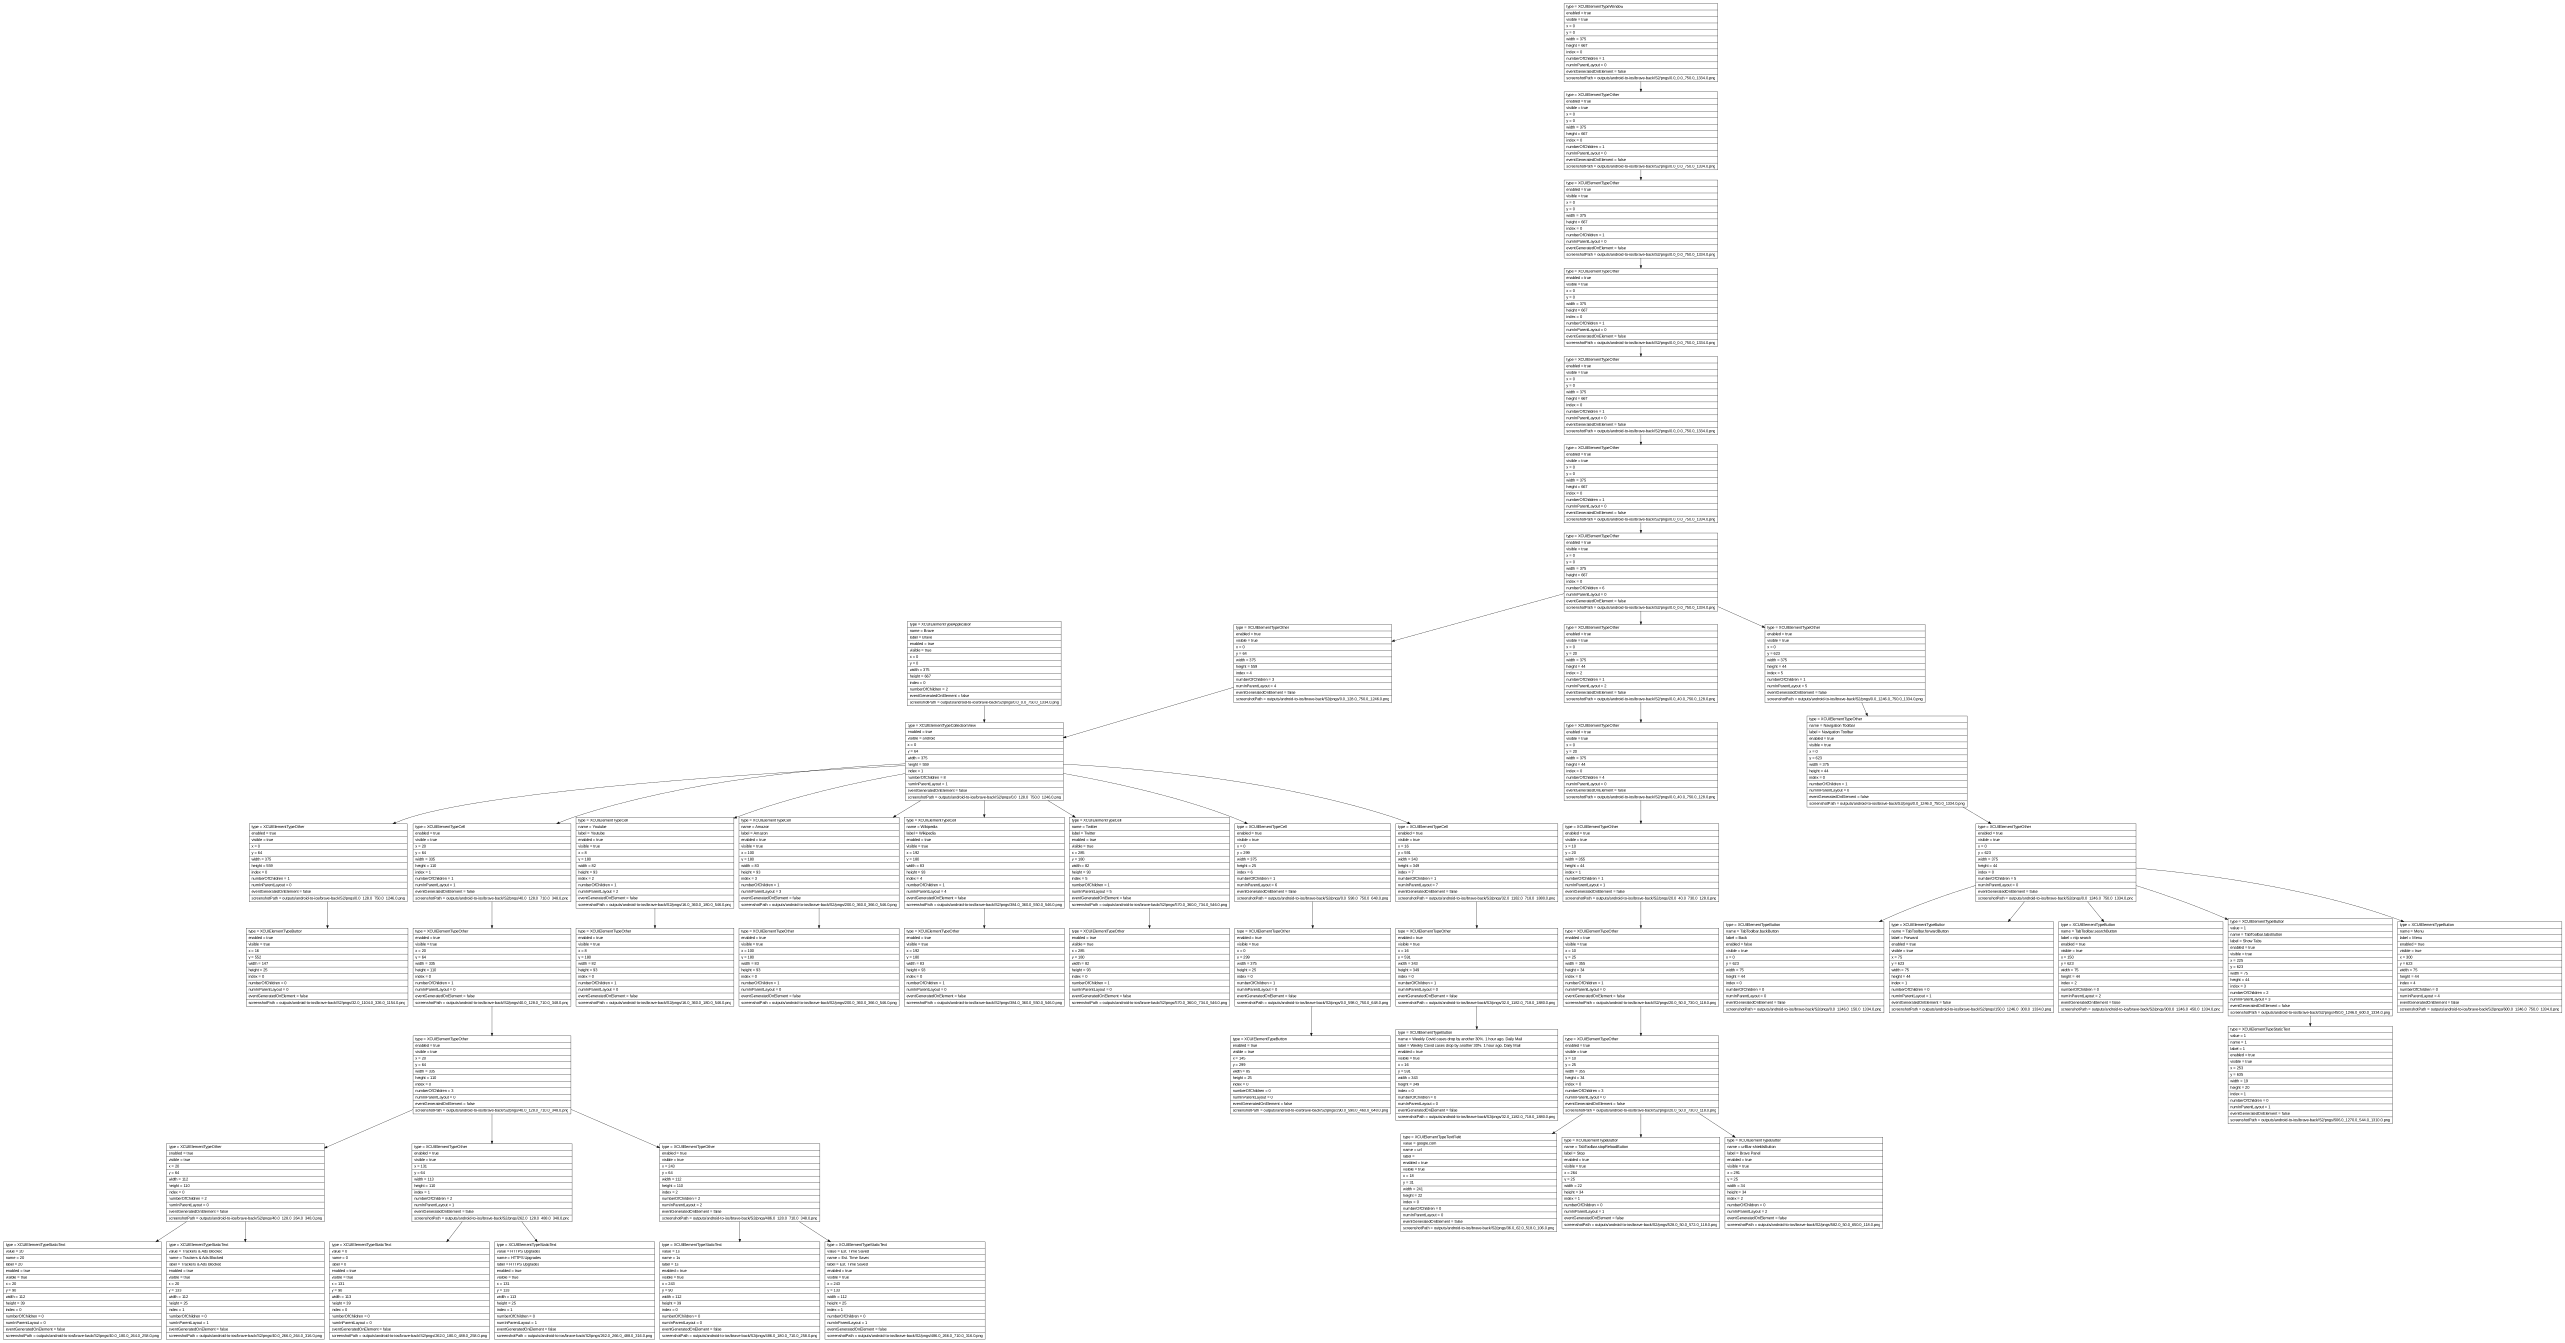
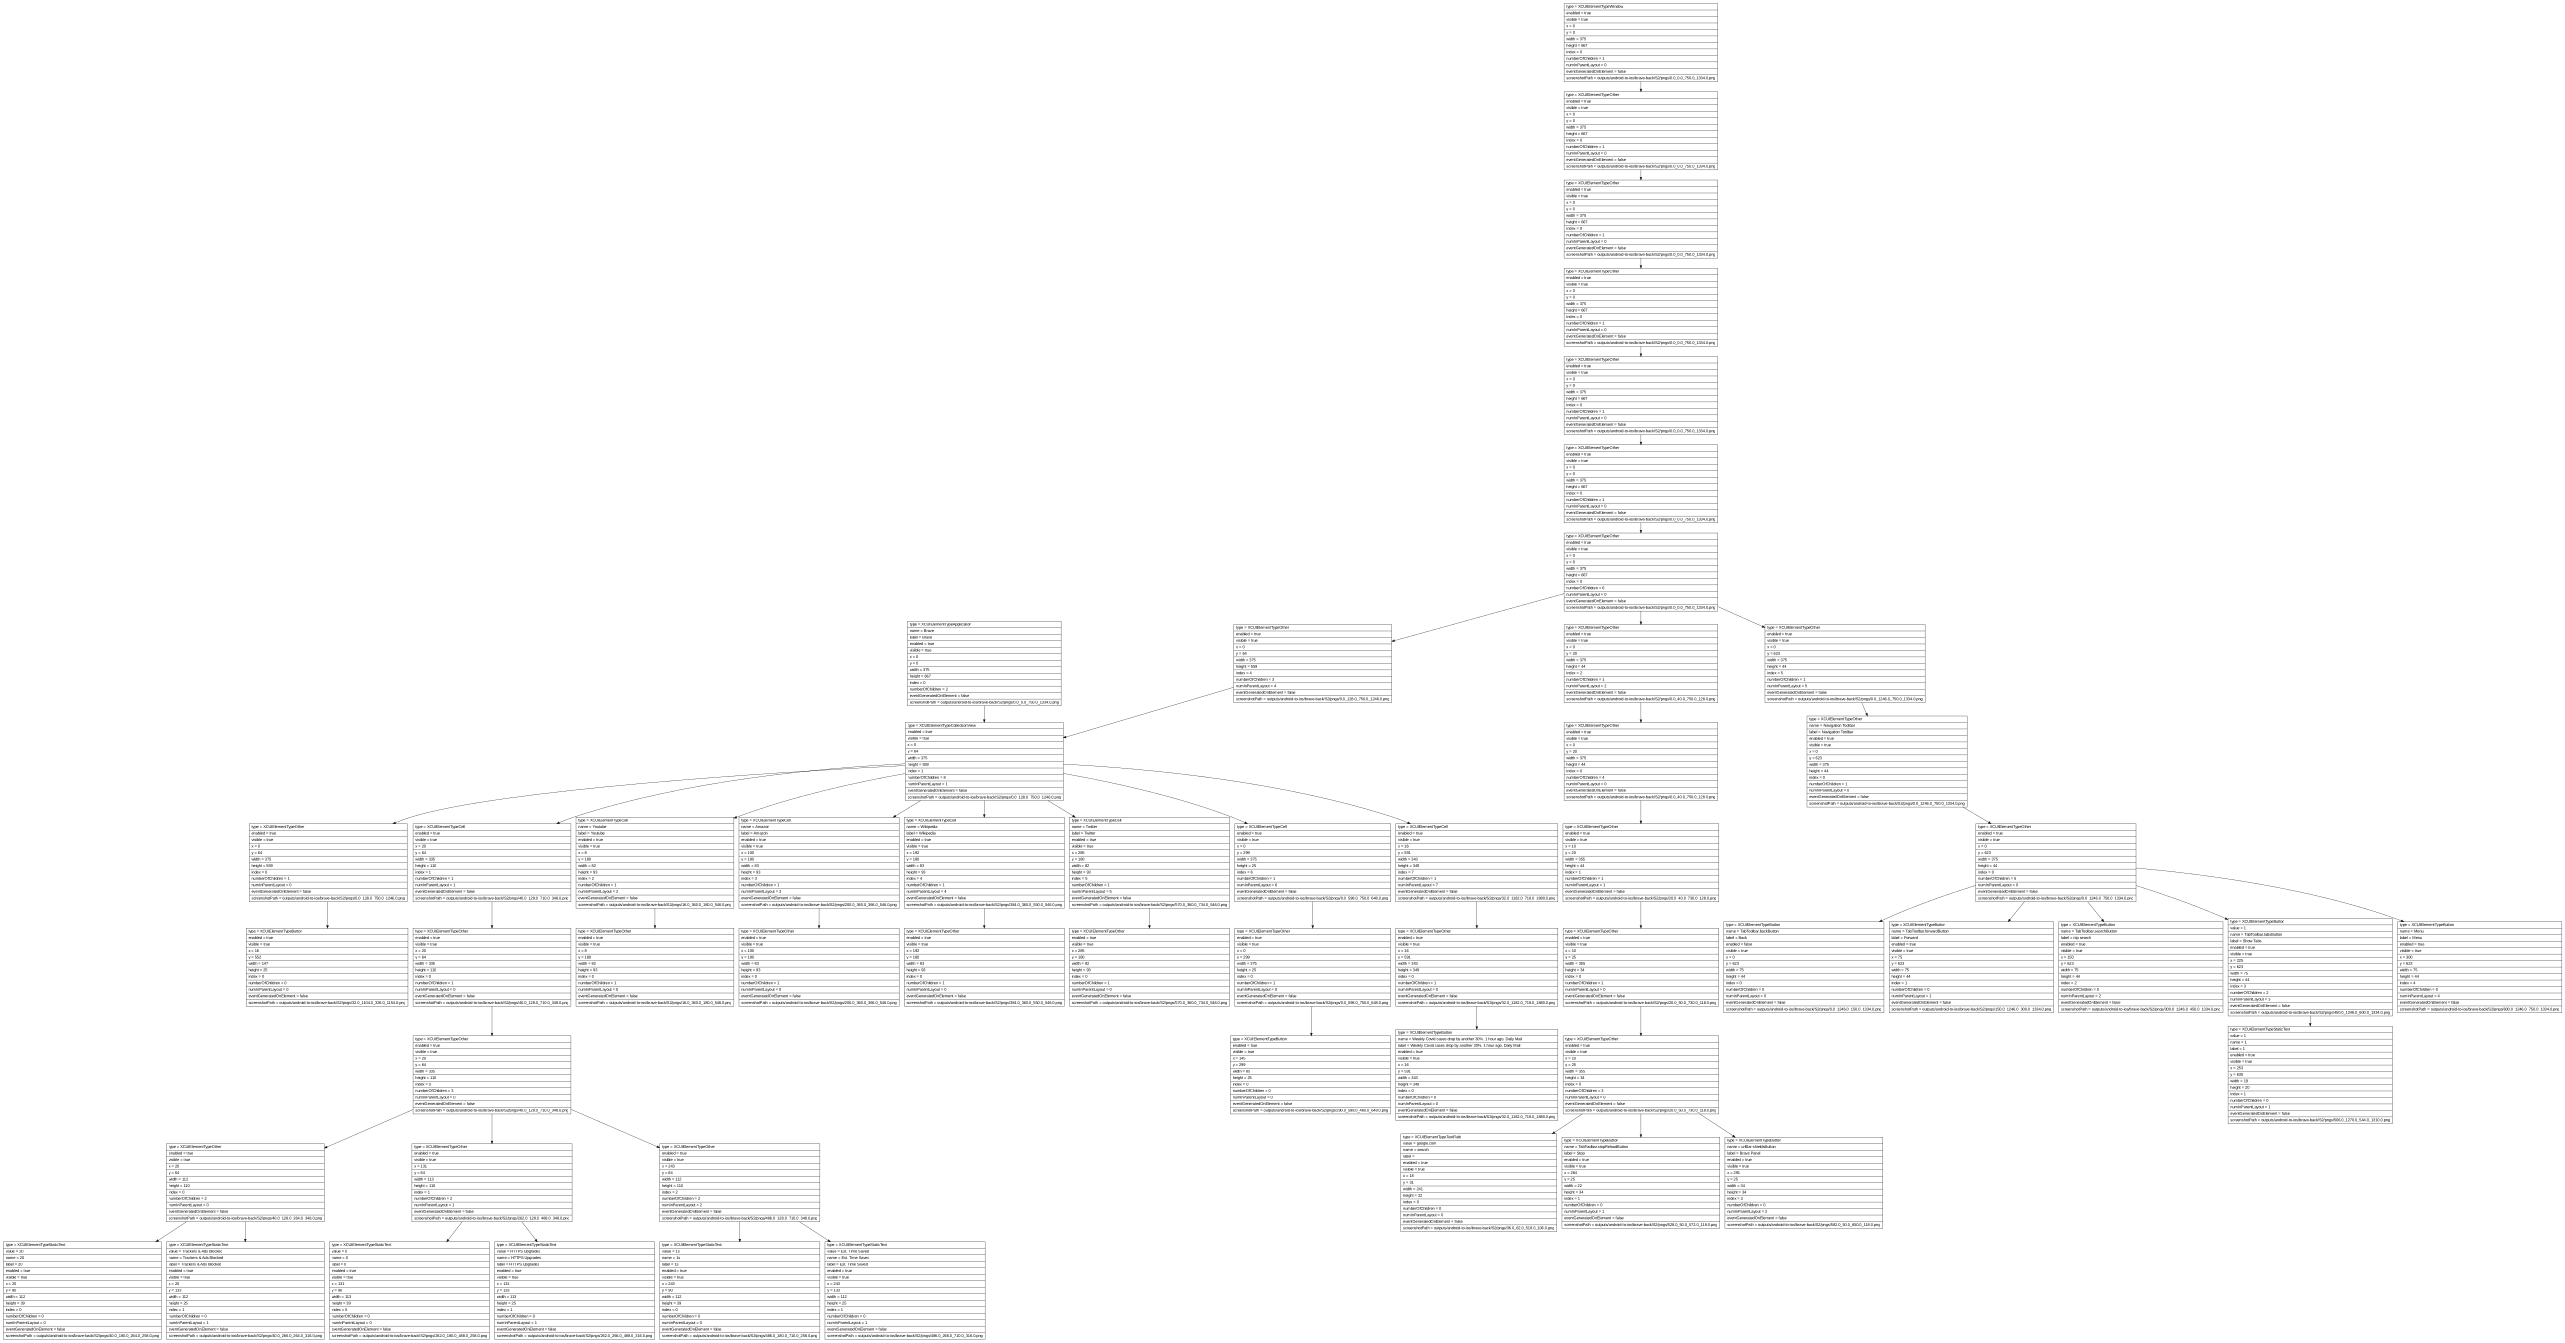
(922, 738) -> (918, 738)
(1412, 1150) -> (1416, 1150)
